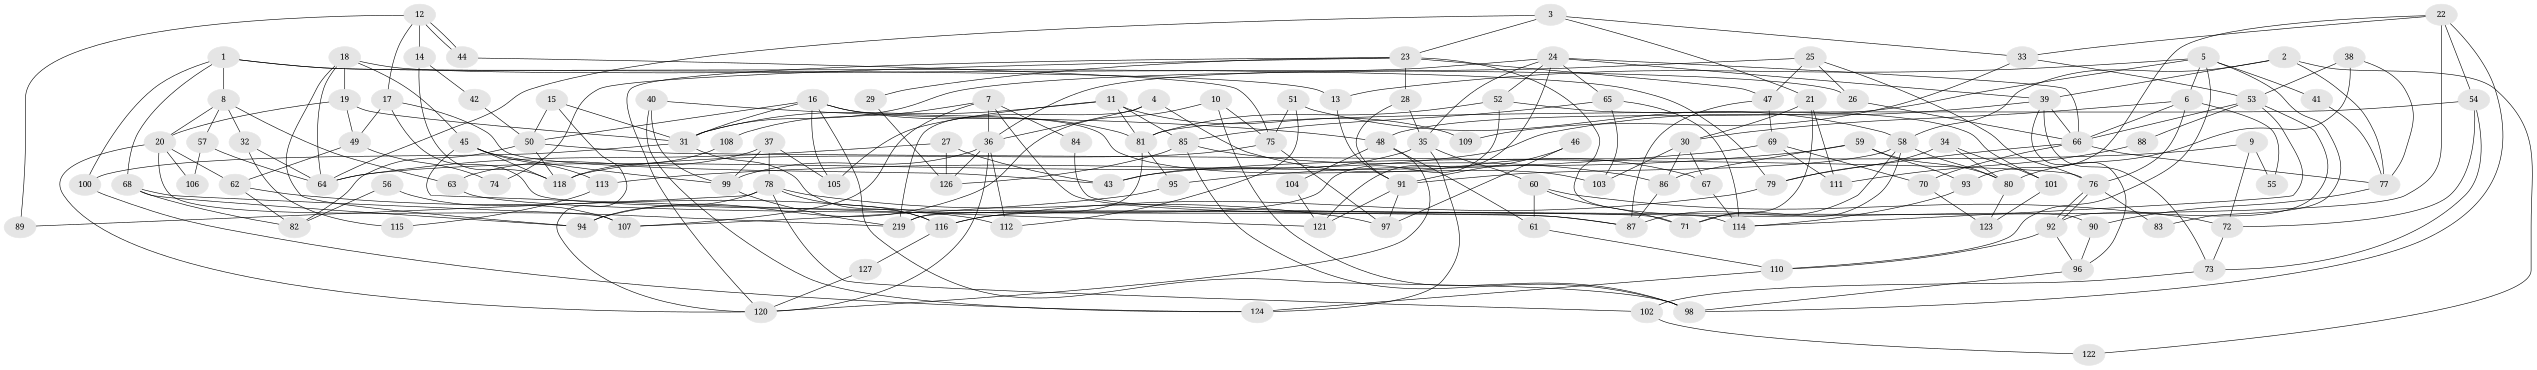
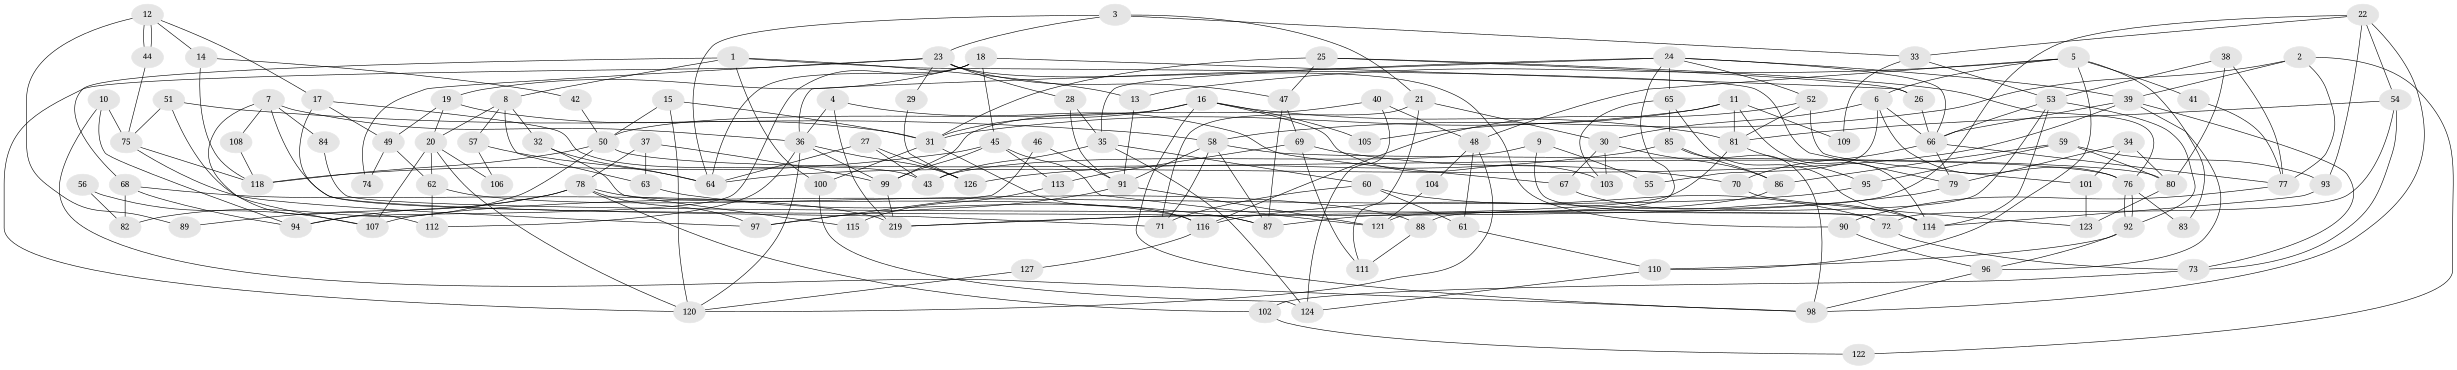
(1144, 119) -> (1783, 154)
(797, 161) -> none
(265, 206) -> (928, 198)
